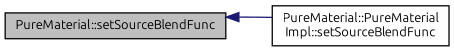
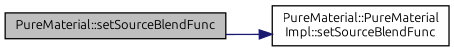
(256, 17) -> (243, 35)
